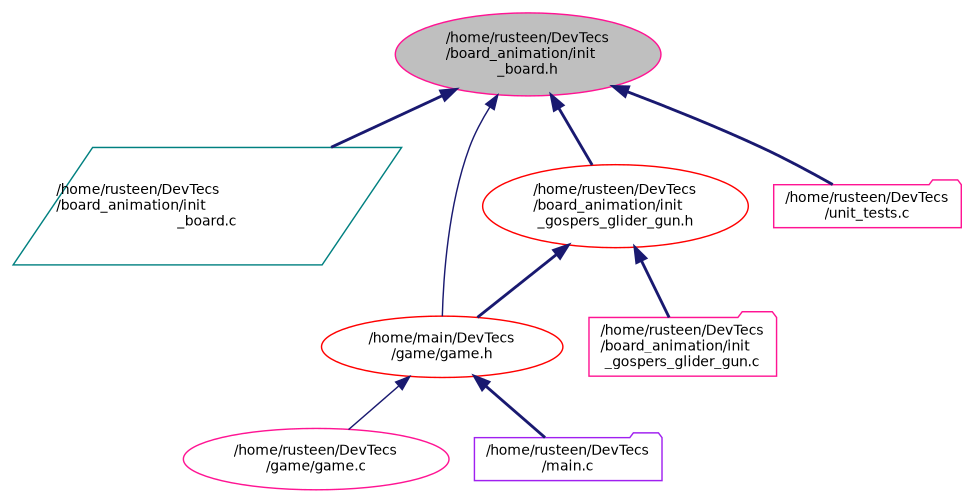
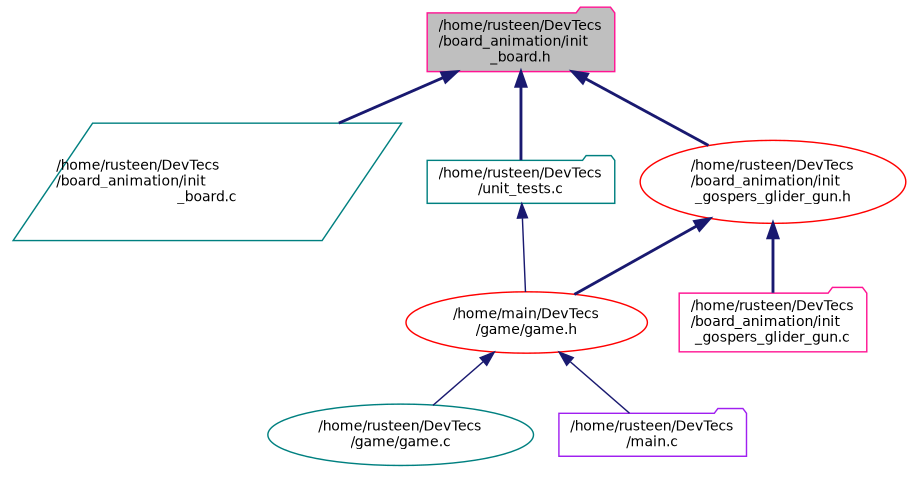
(528, 54) -> (521, 42)
(867, 206) -> (521, 182)
(453, 208) -> (524, 255)
(515, 412) -> (600, 388)
(316, 459) -> (401, 435)
